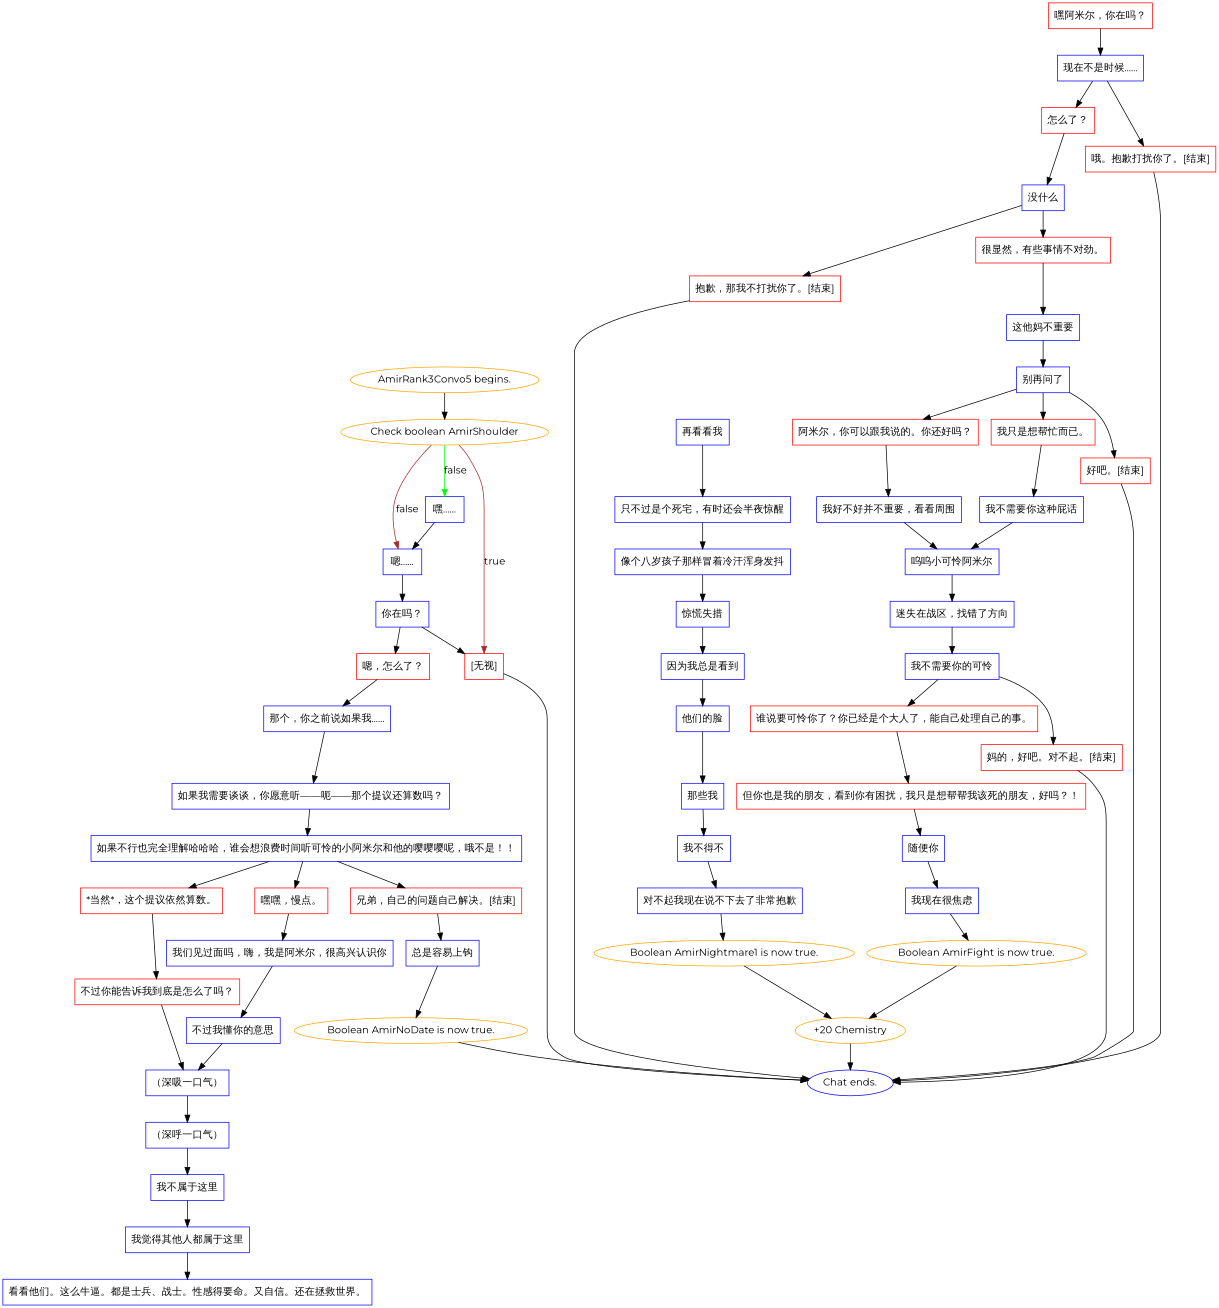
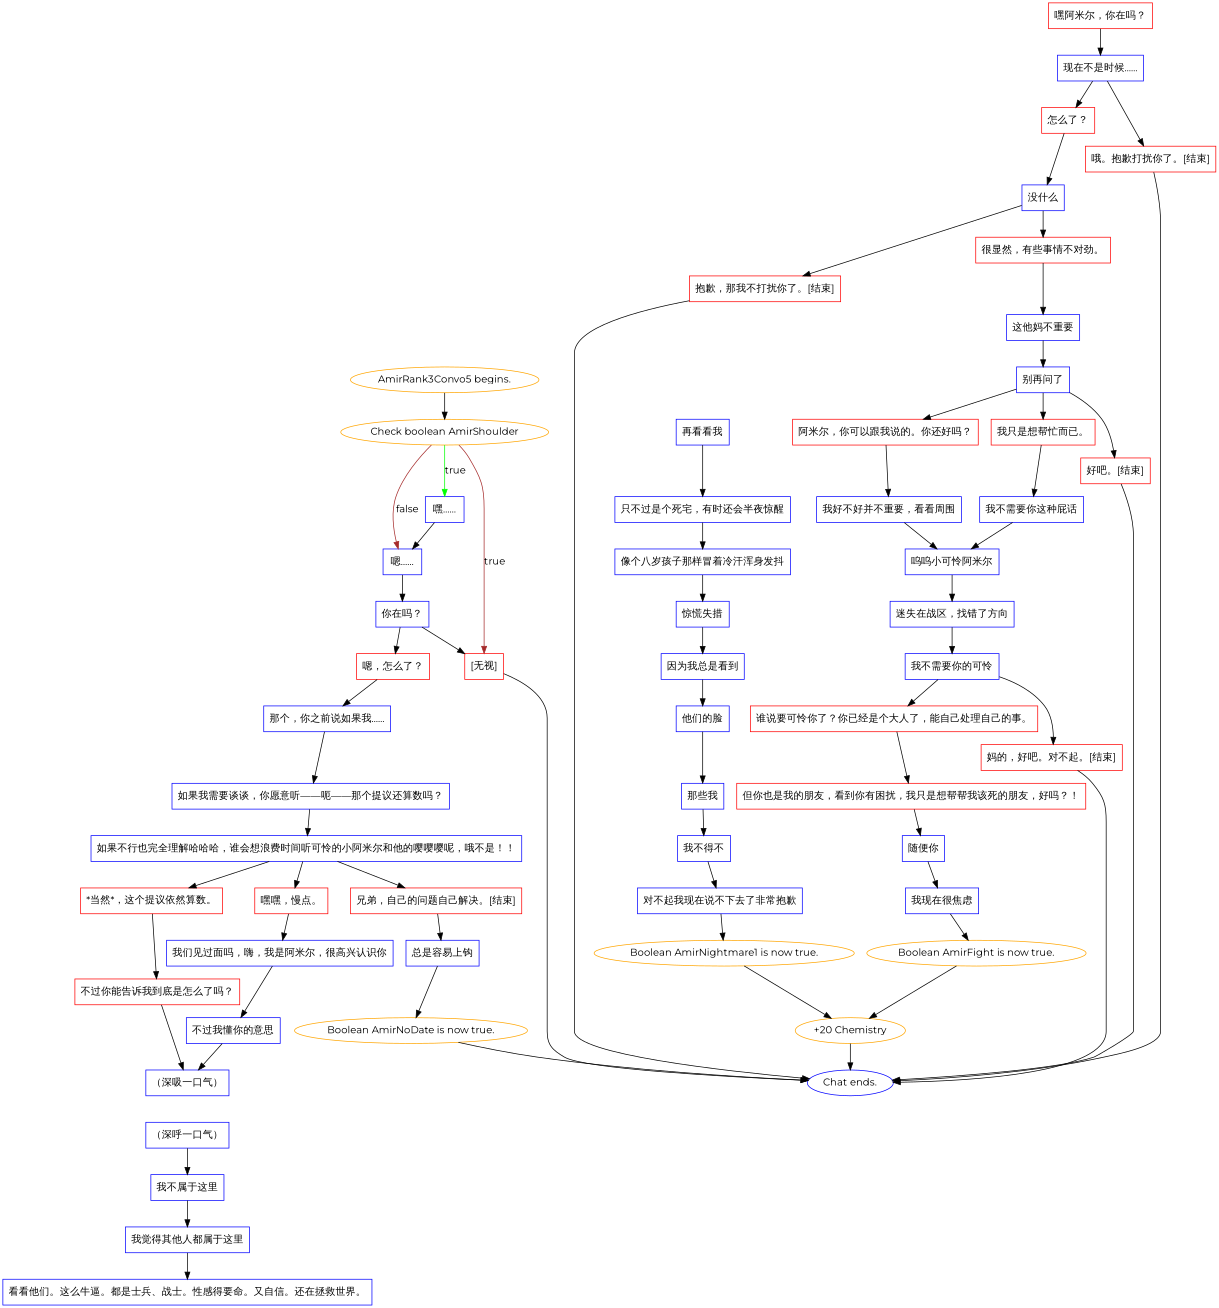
(455, 471) -> (455, 471)
(187, 1106) -> none
